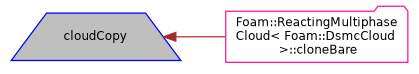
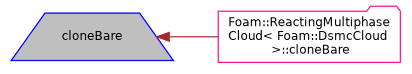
(96, 37) -> (92, 37)
